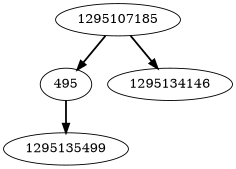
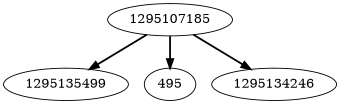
(170, 84) -> (274, 84)
(66, 112) -> (122, 50)
